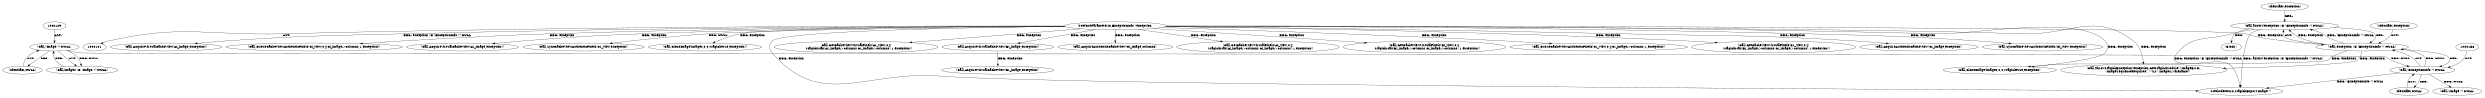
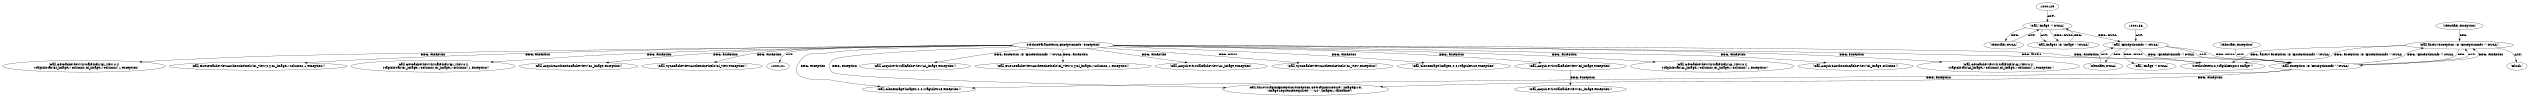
(2240, 35) -> (2519, 55)
(2432, 52) -> none
(791, 59) -> (2032, 55)
